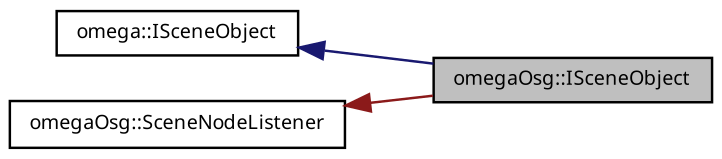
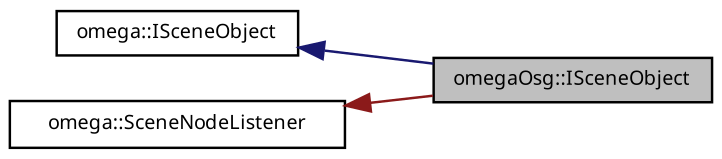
(177, 124) -> (177, 124)
